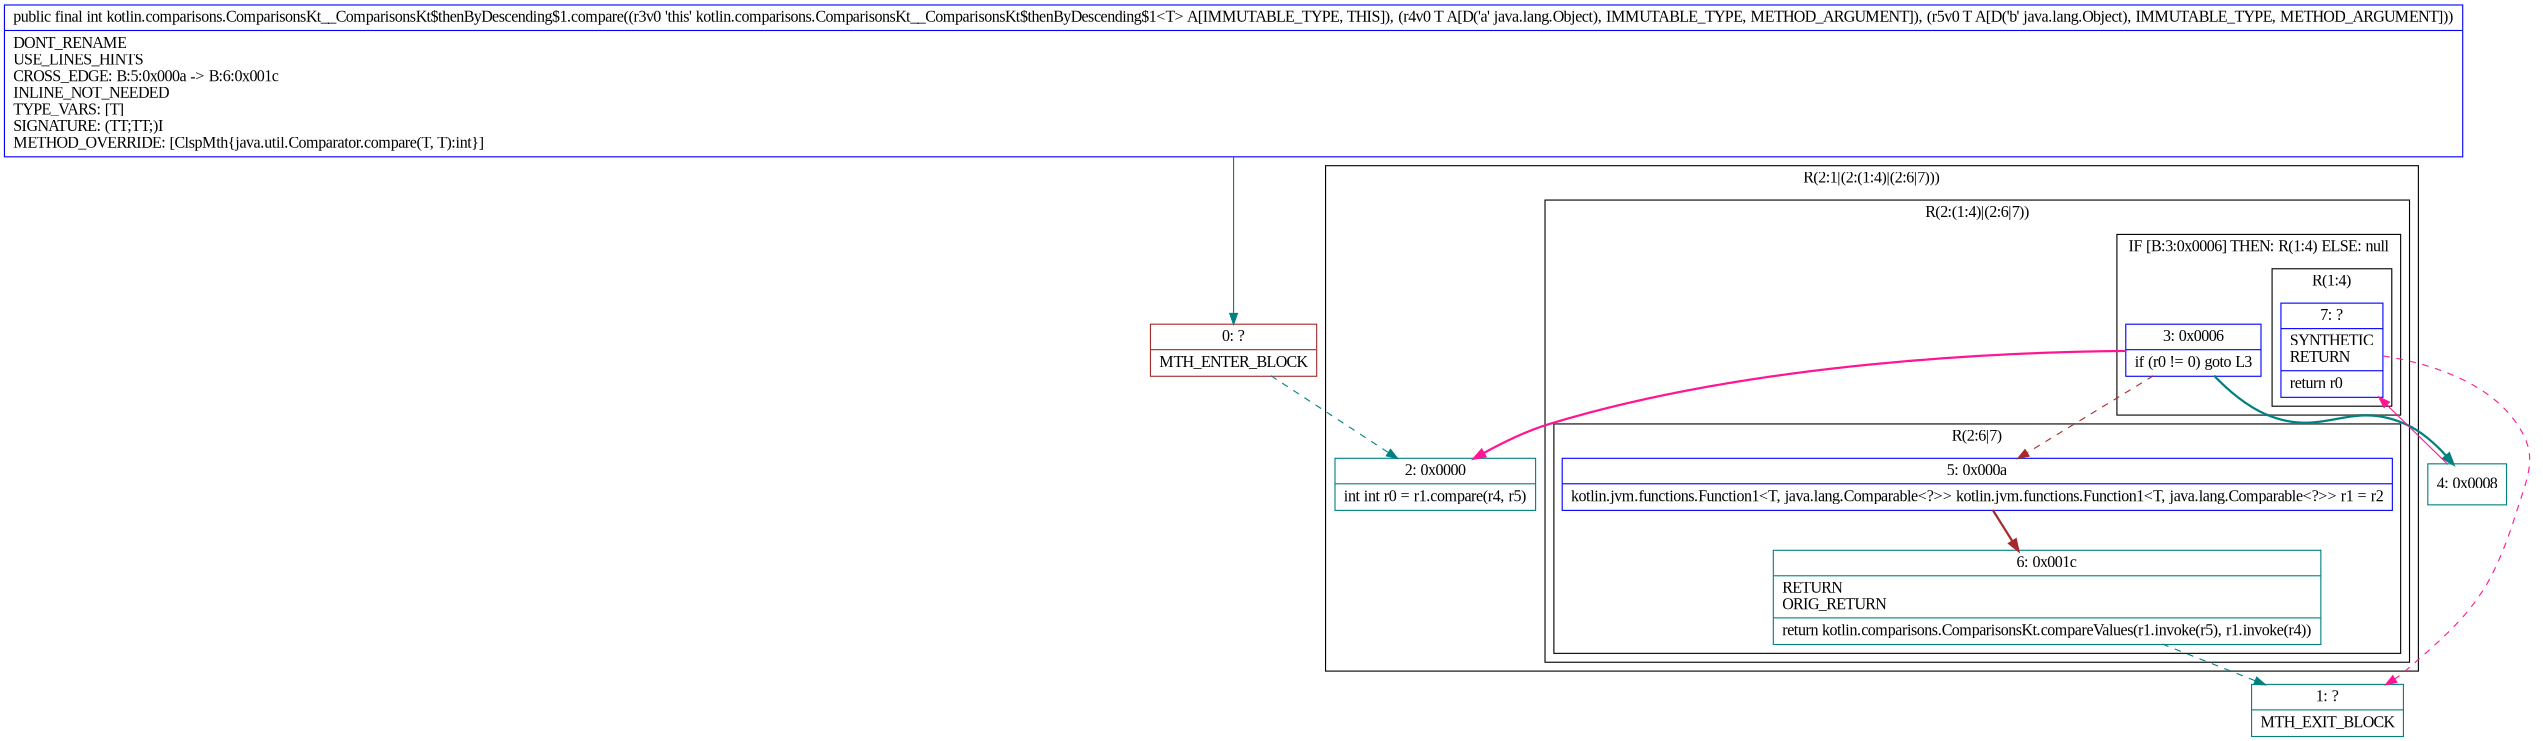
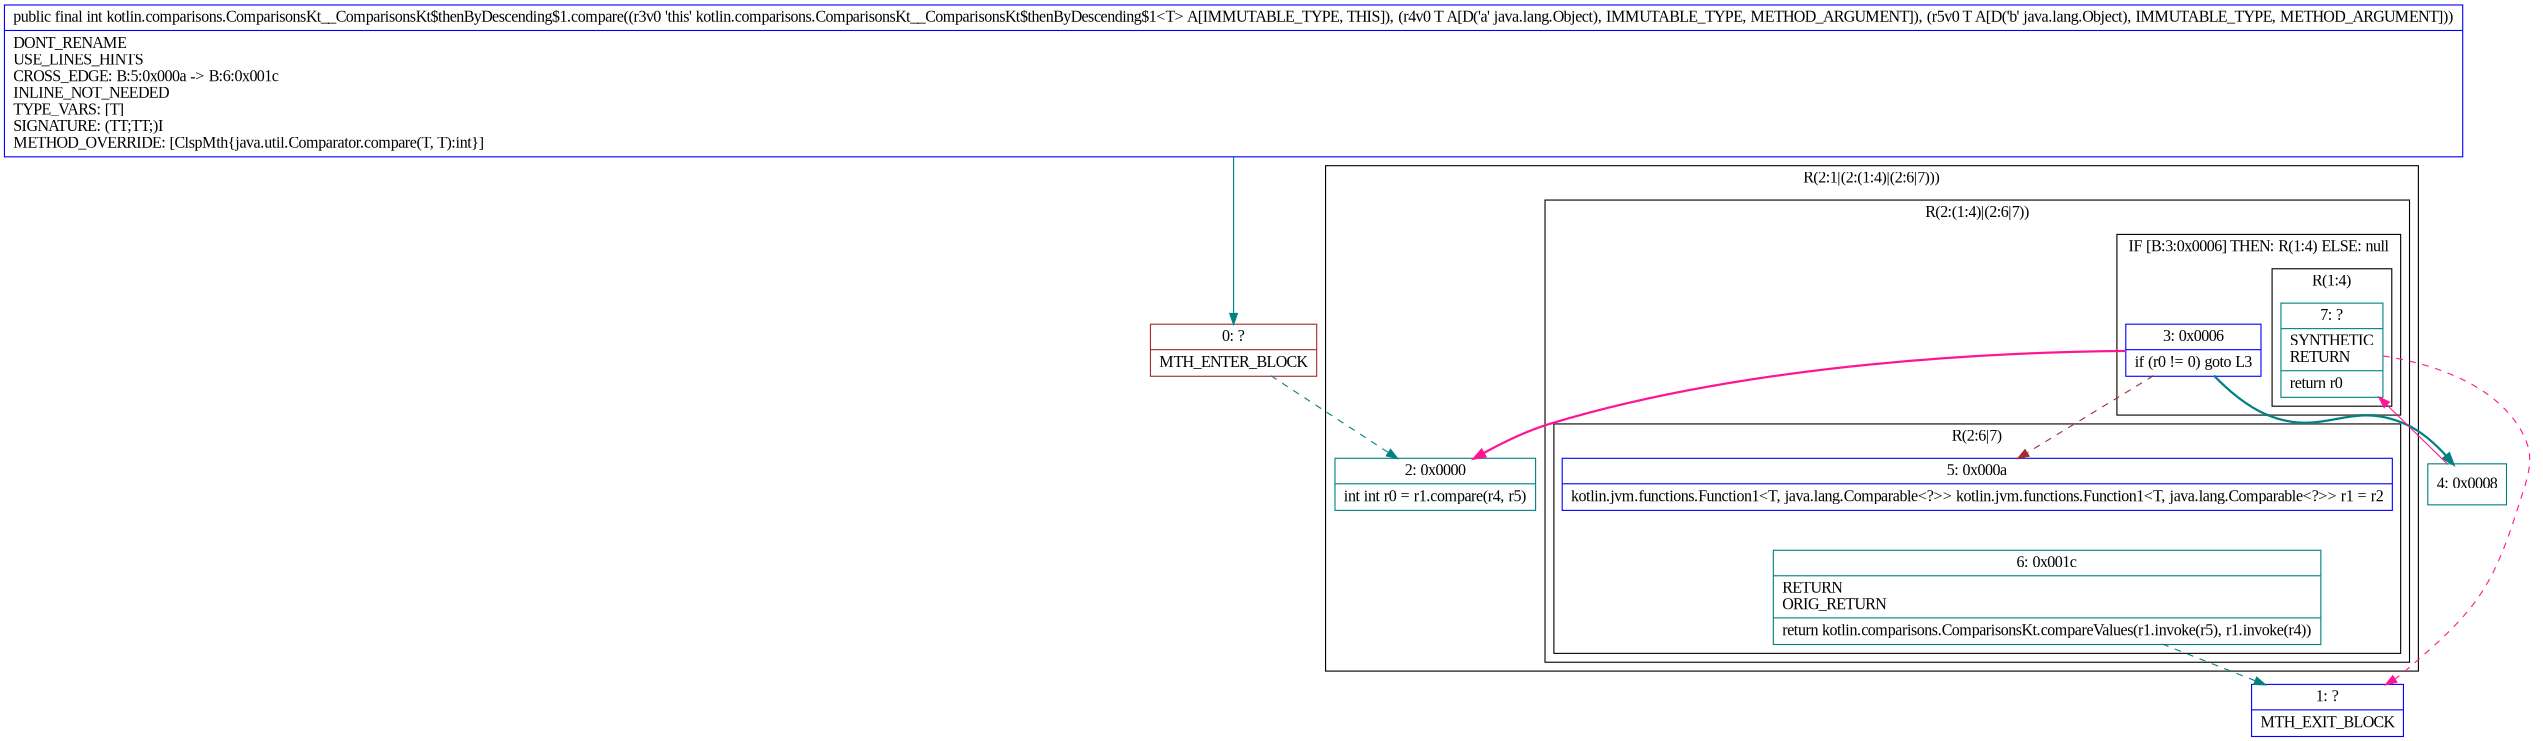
(2332, 350) -> (2332, 350)
(2003, 526) -> none
(2328, 710) -> (2328, 710)
